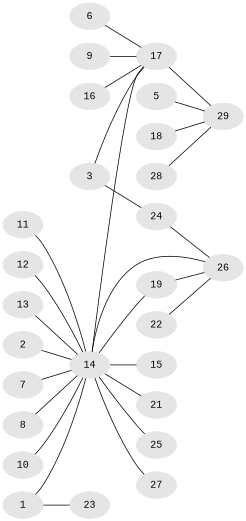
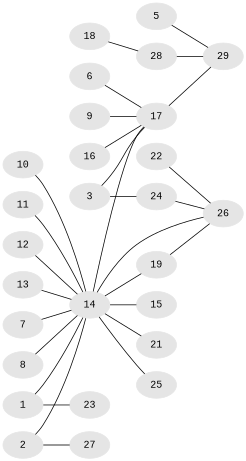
(190, 126) -> (123, 46)
(116, 428) -> (56, 445)
